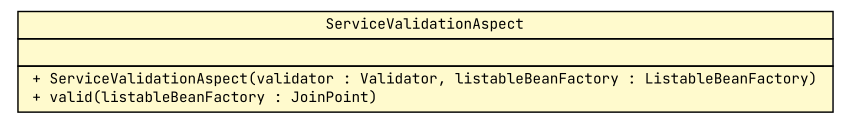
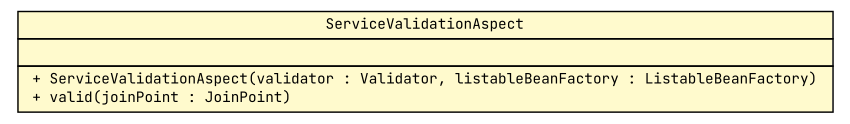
(206, 98) -> (162, 98)
